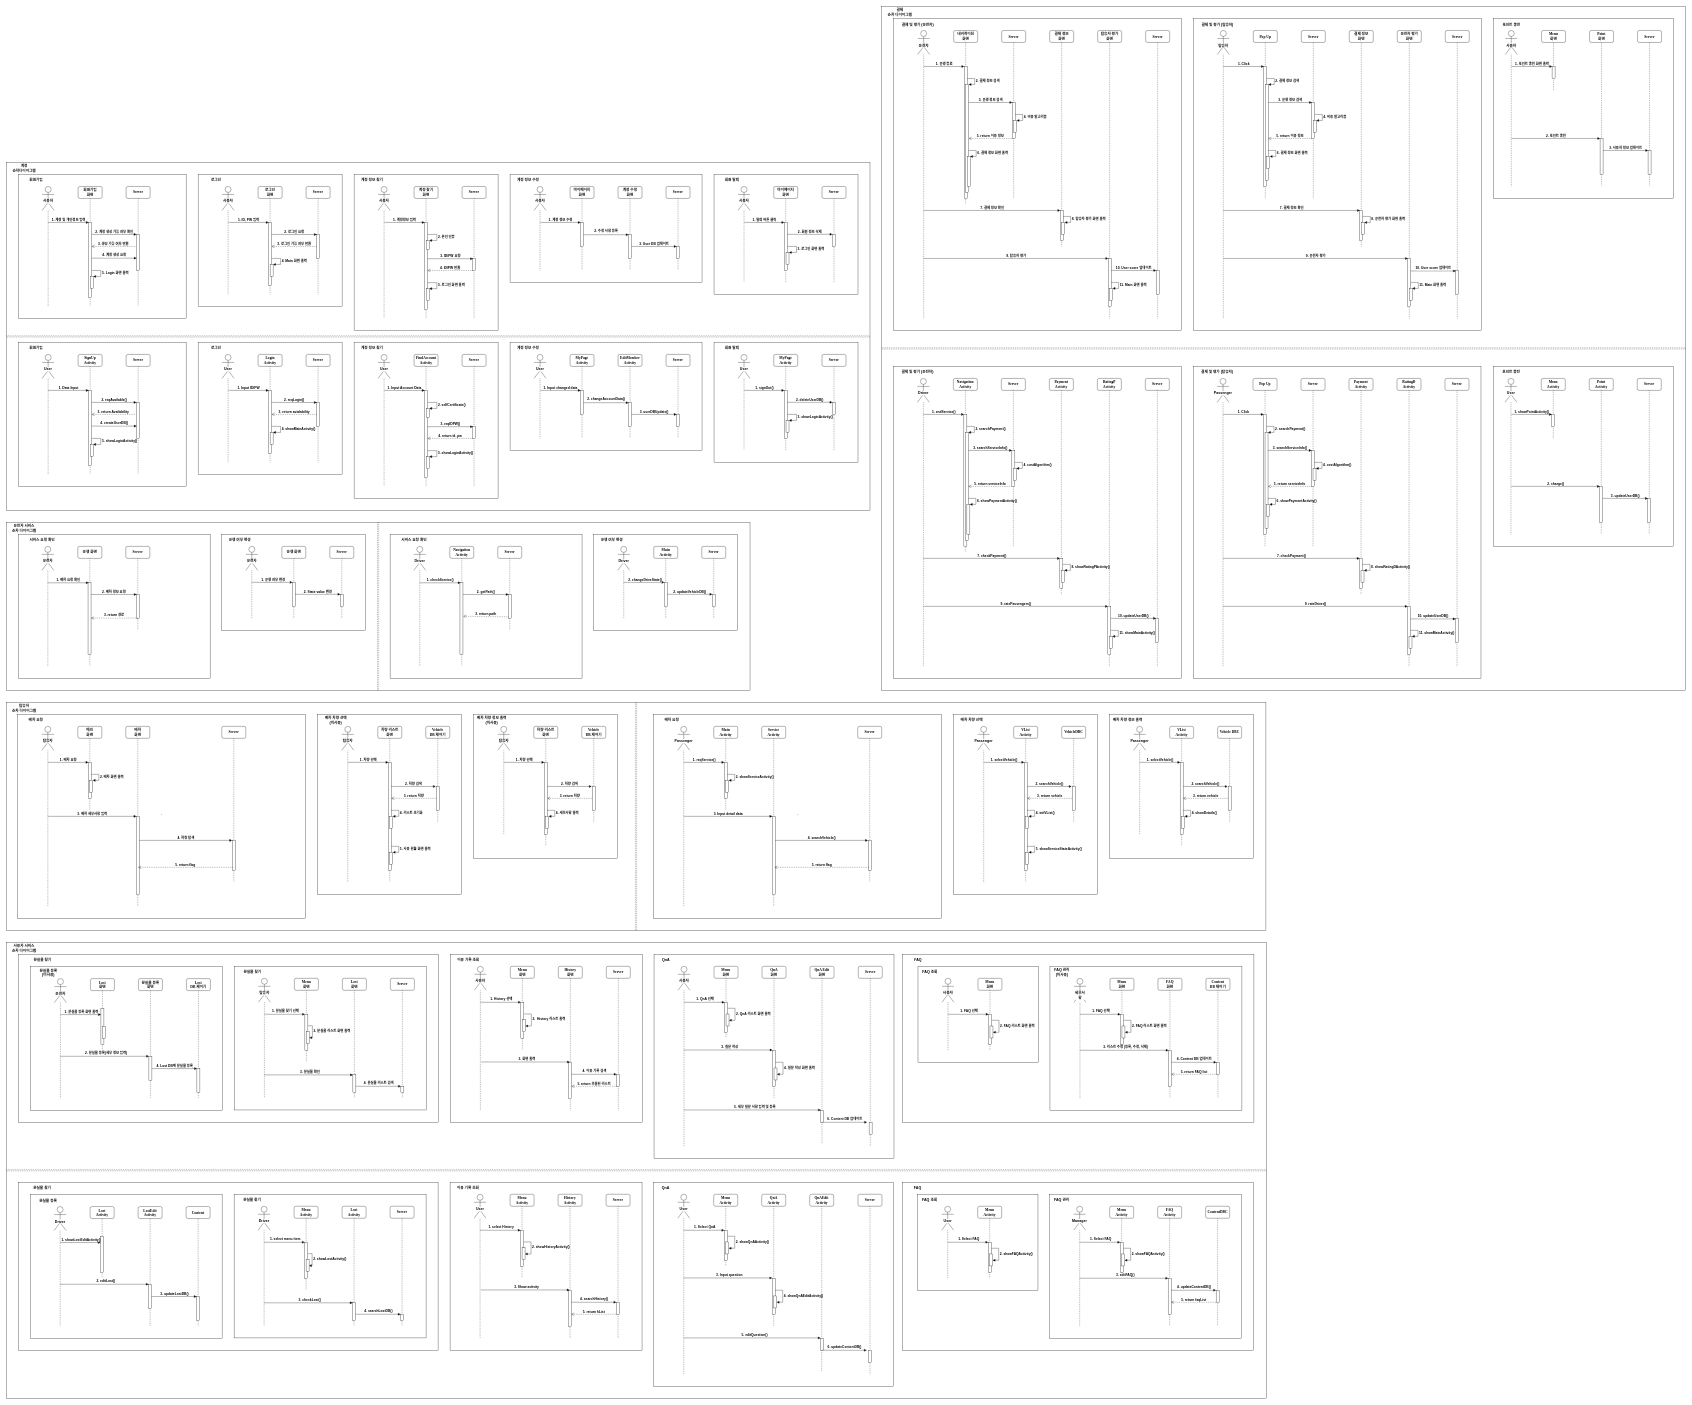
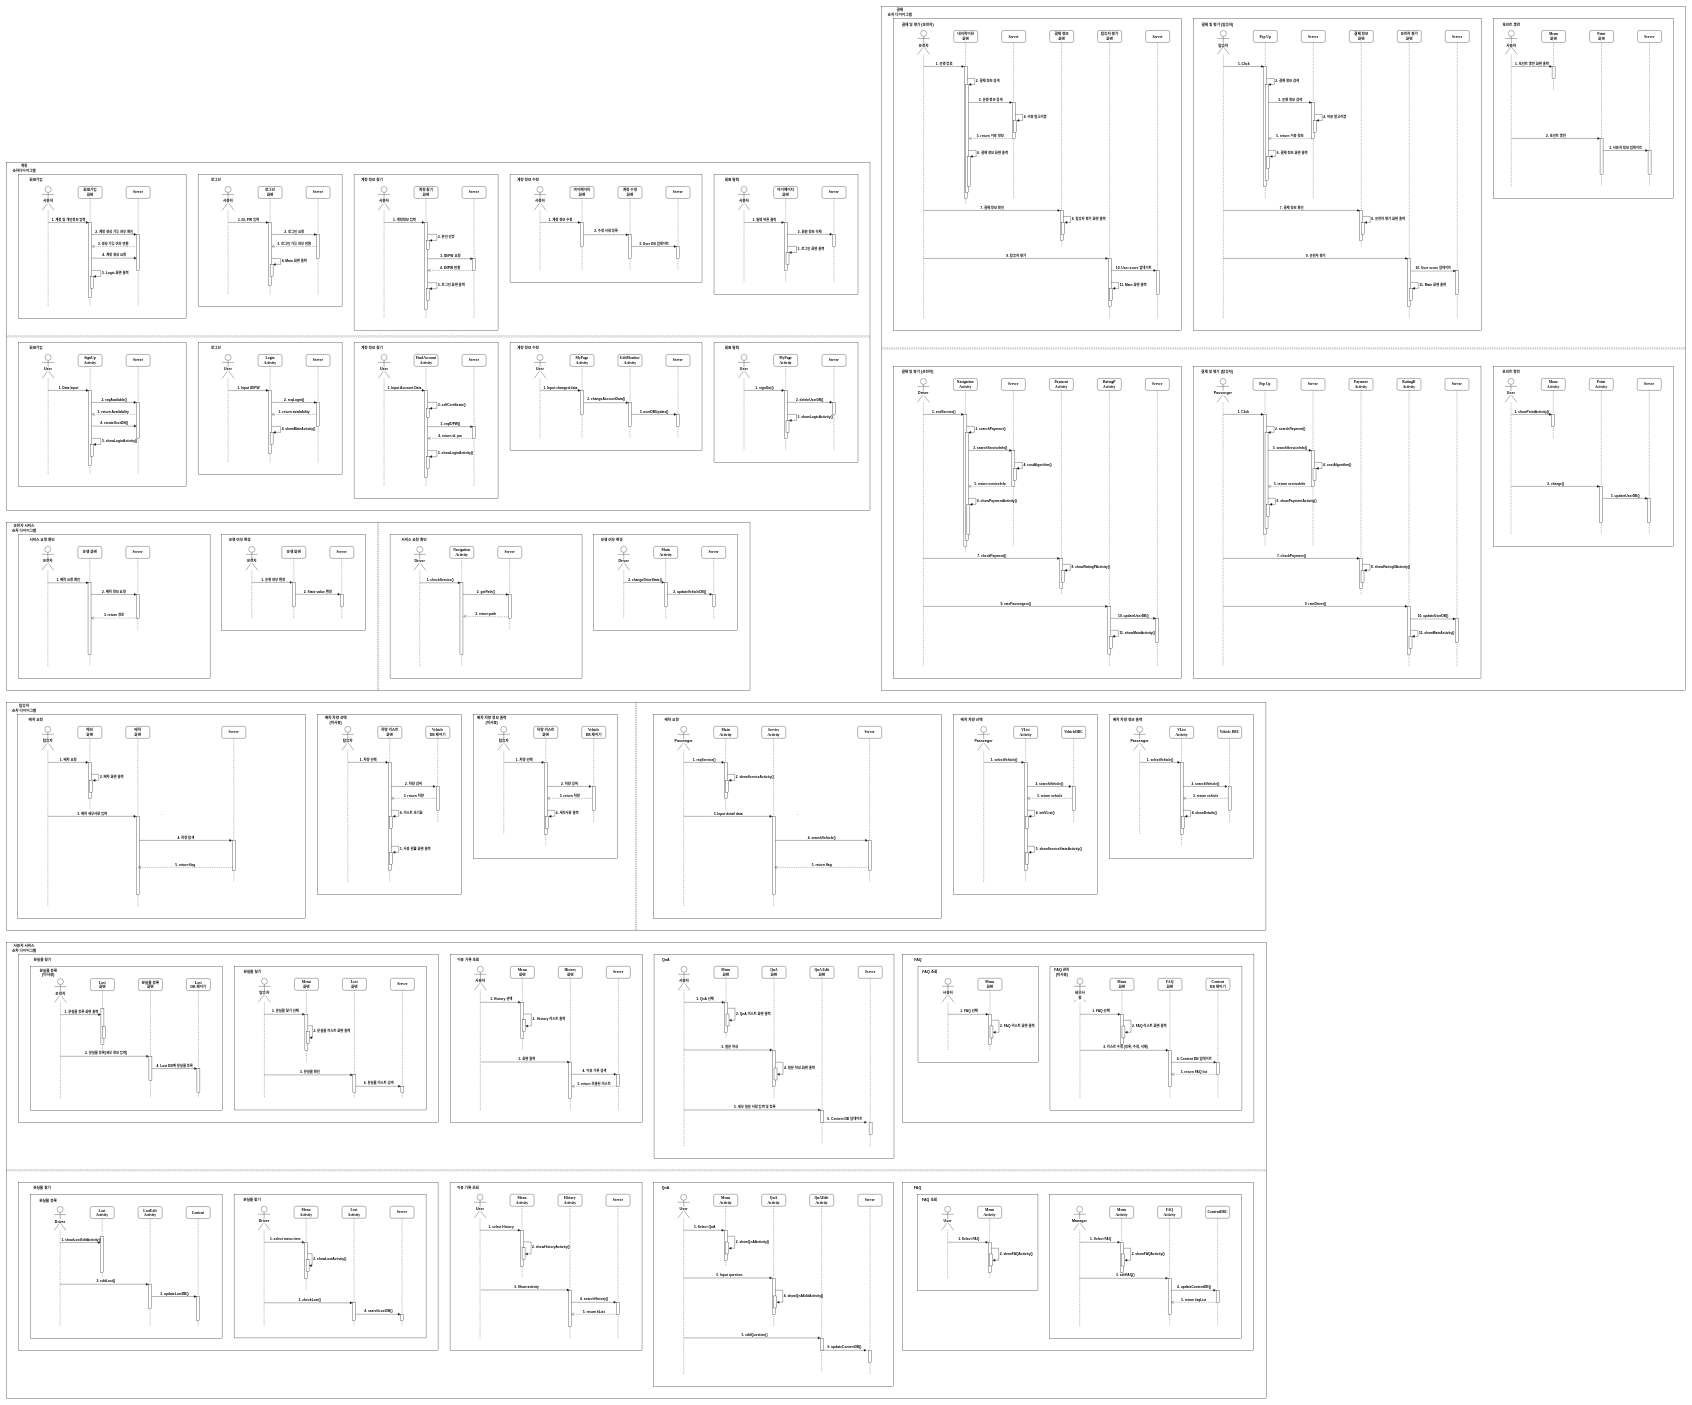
(1062, 1200) -> none
